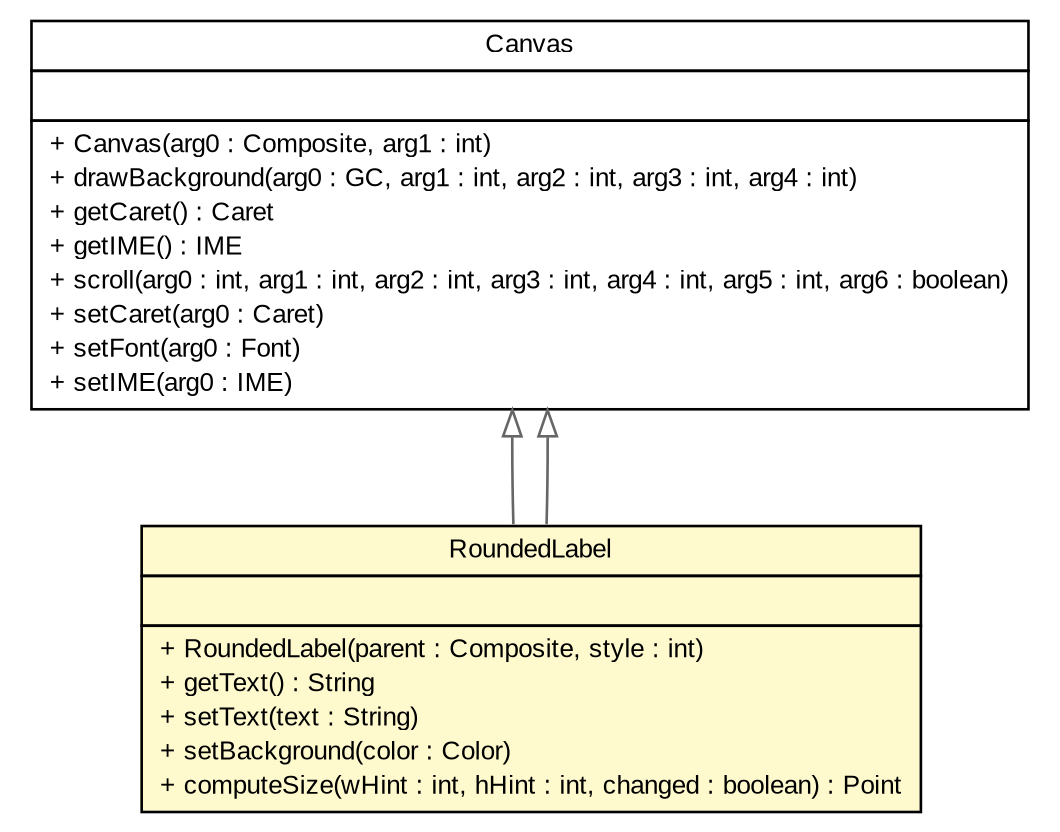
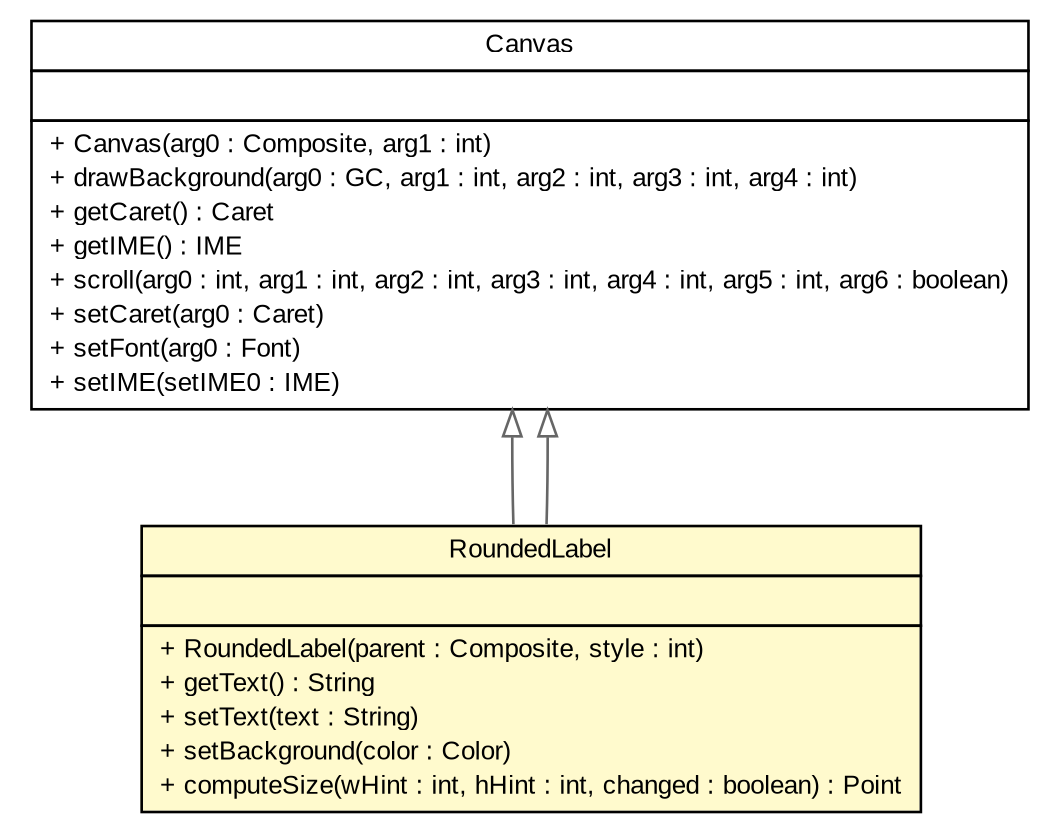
(172, 383) -> (195, 383)
